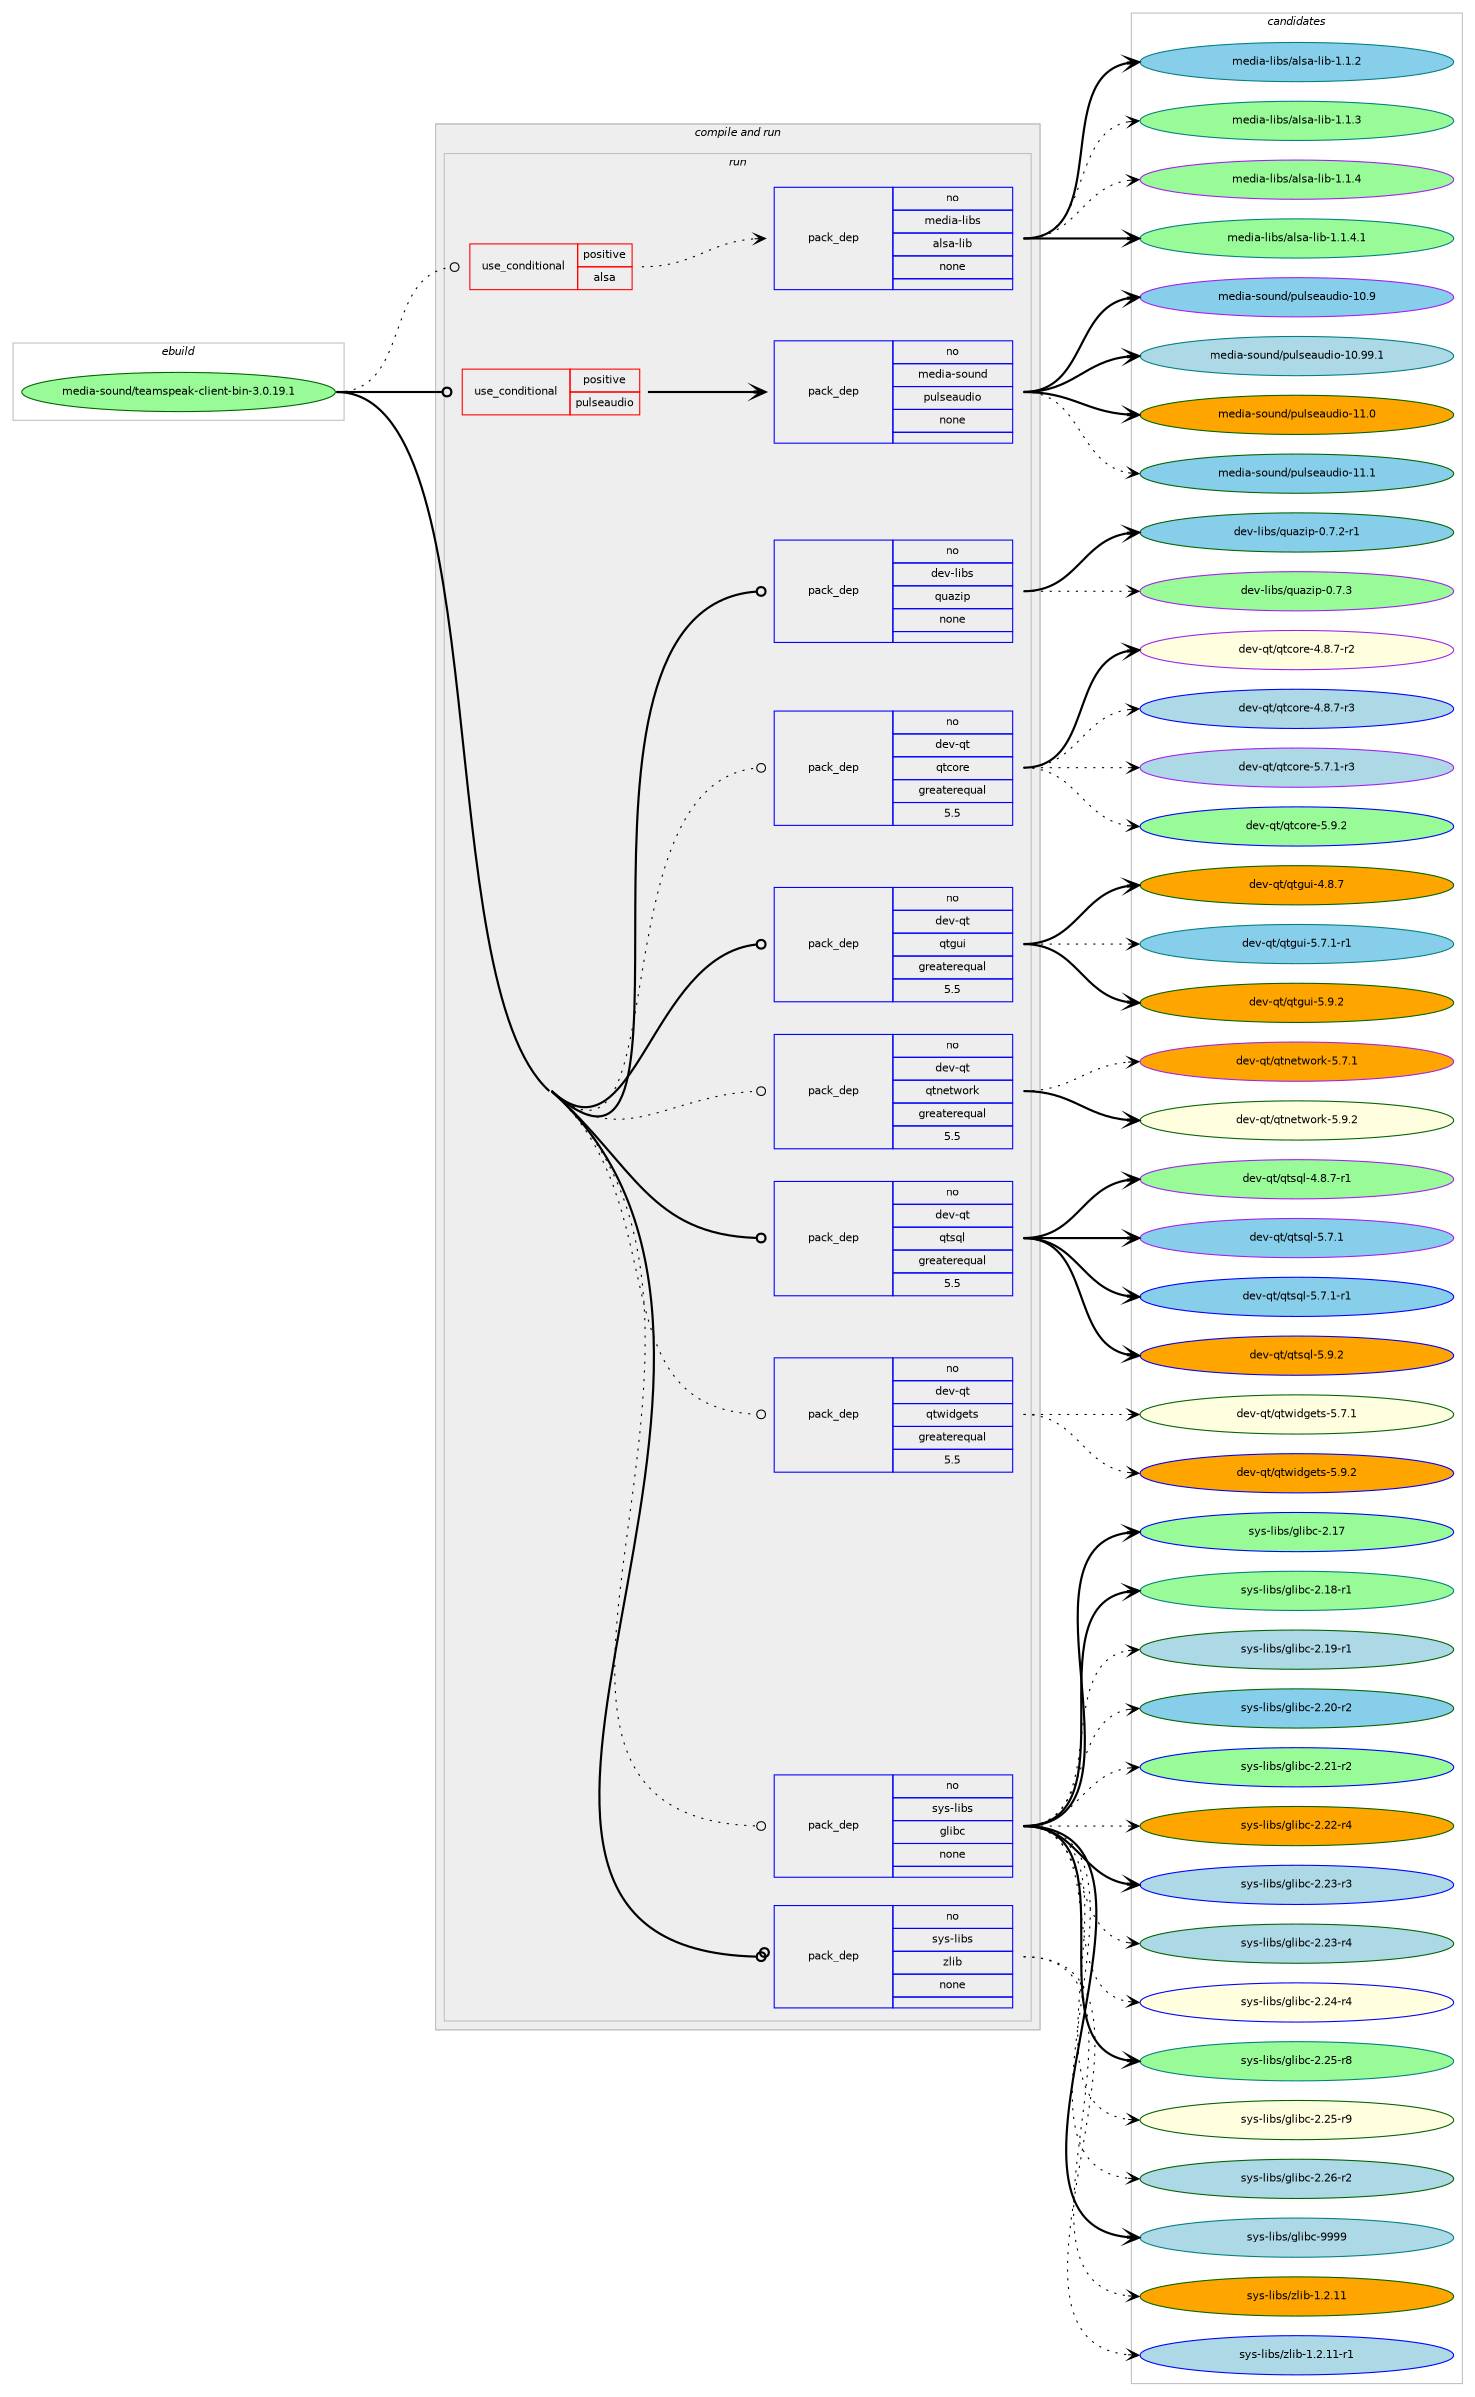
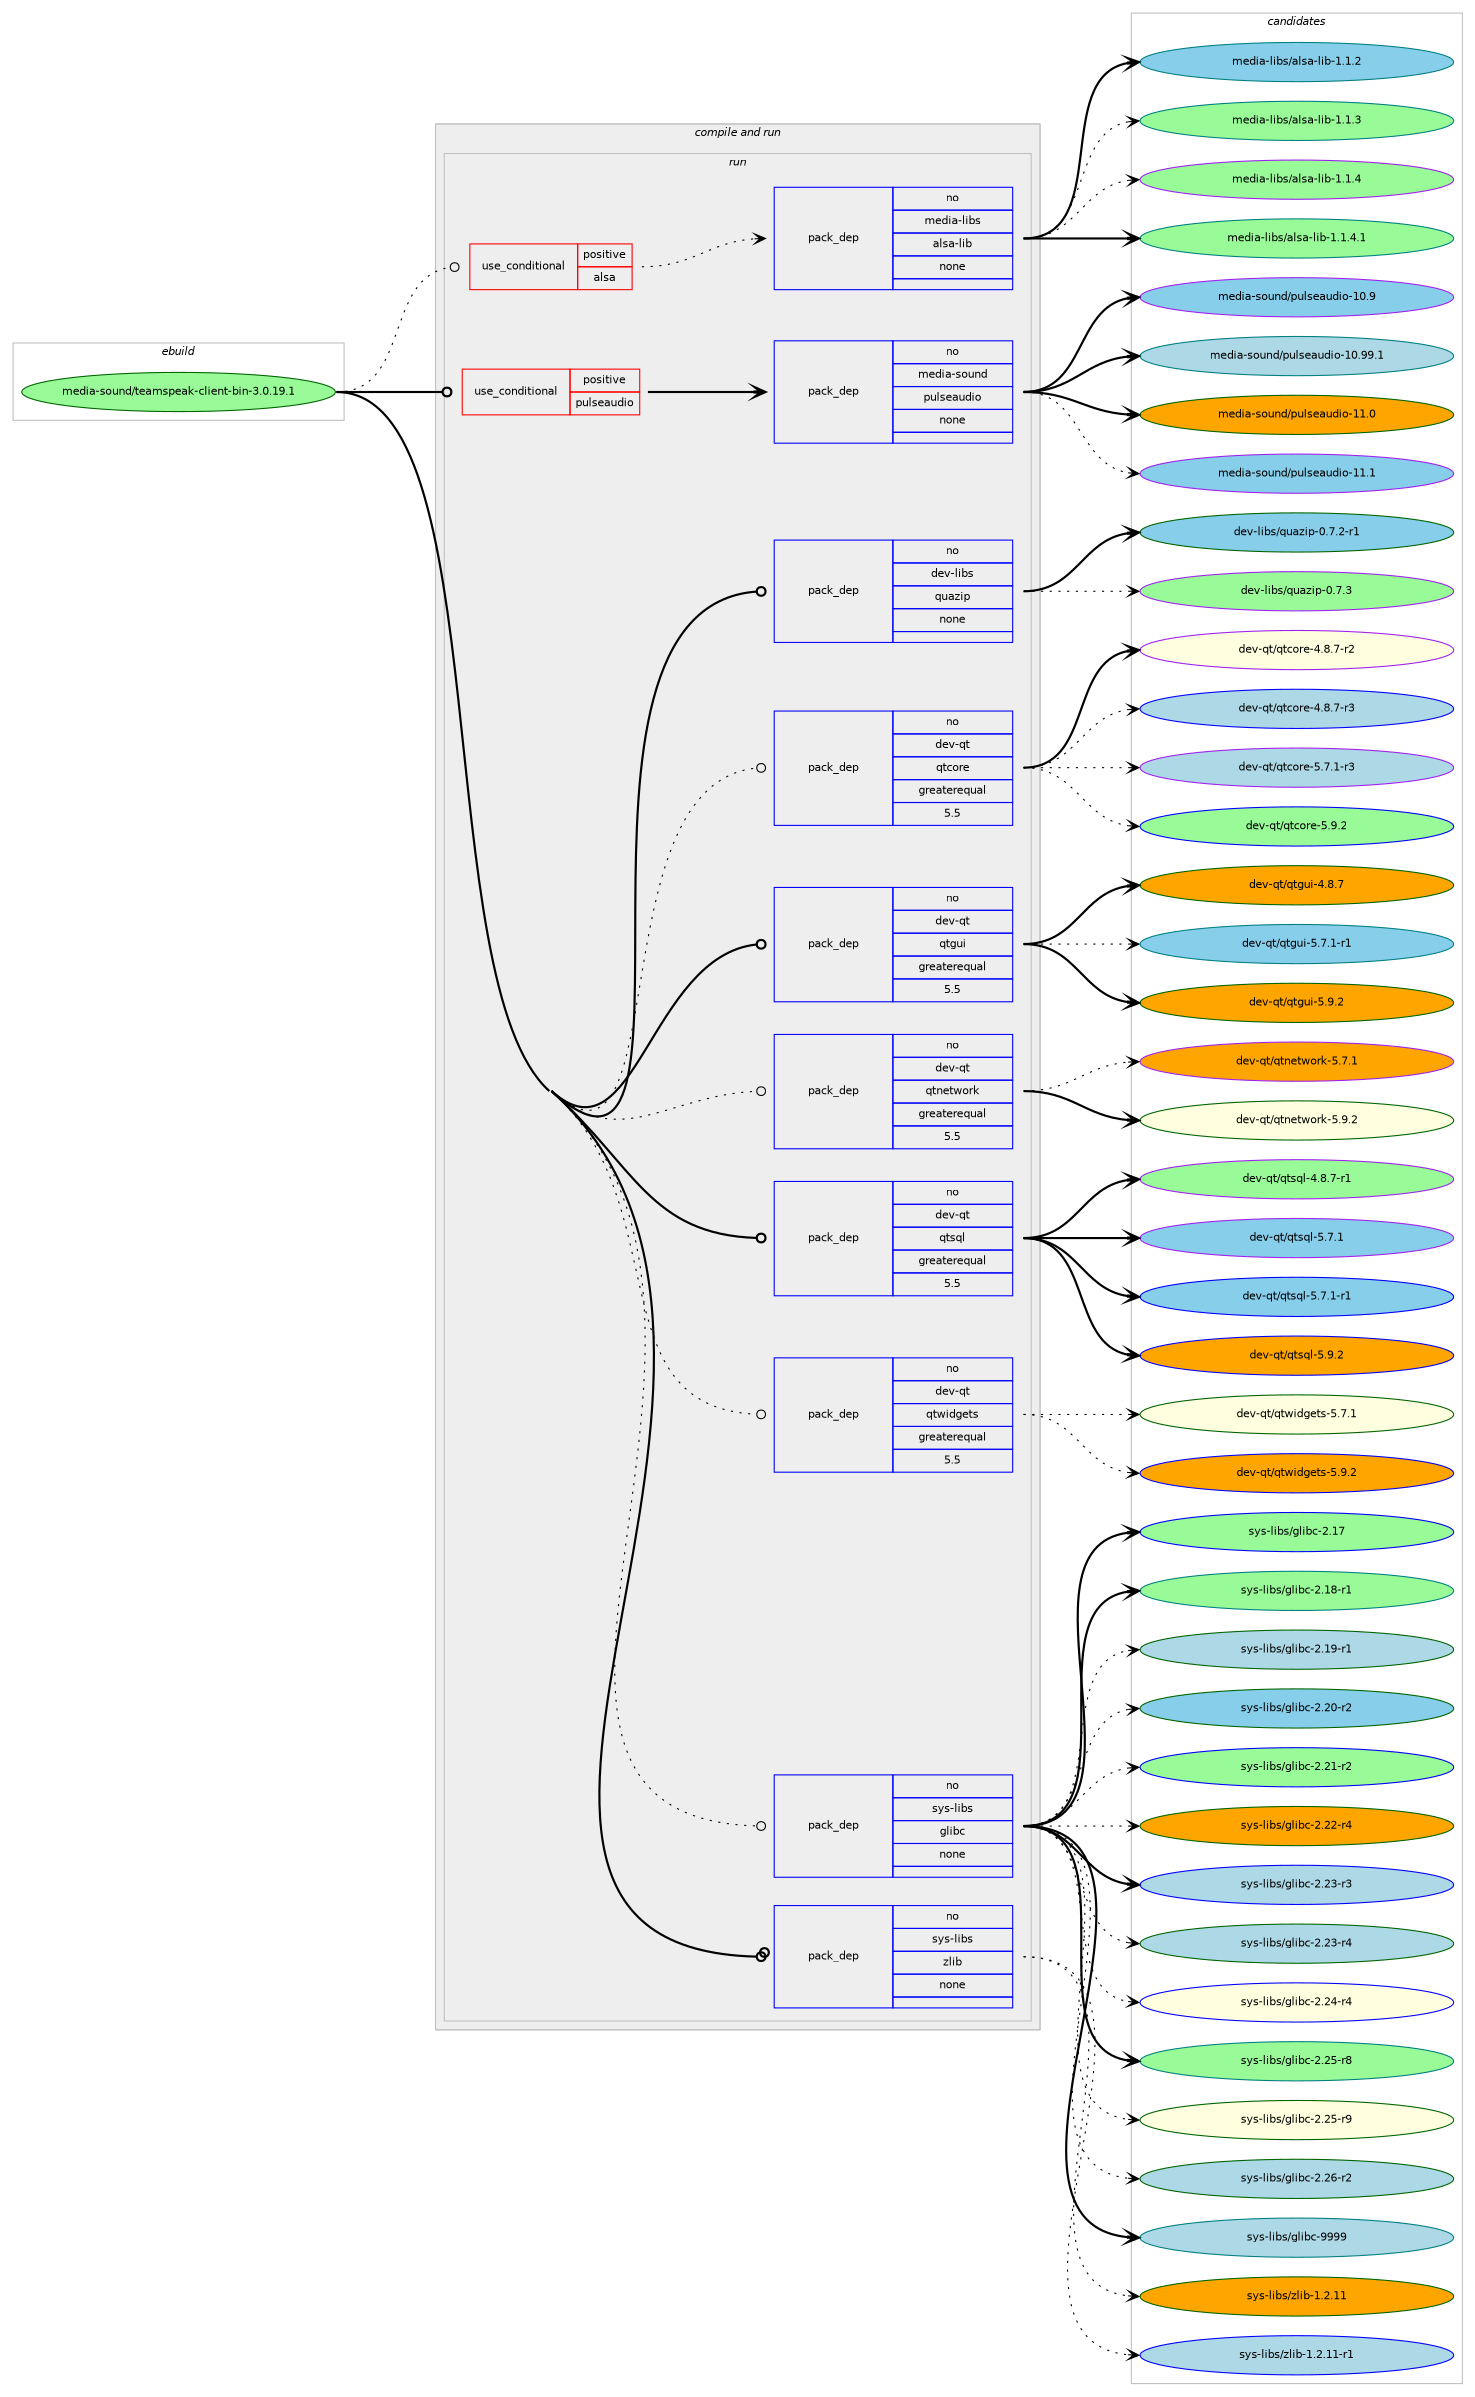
(1297, 474) -> (1297, 474)
